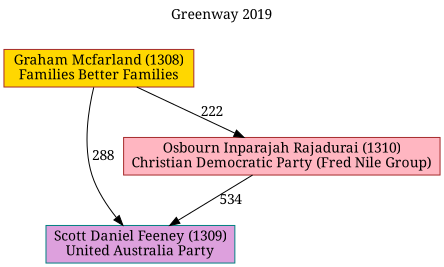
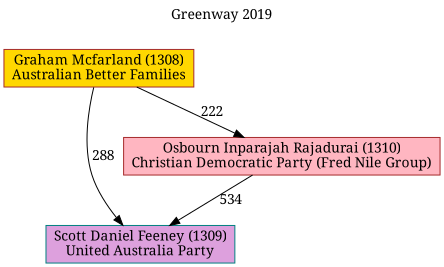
(99, 68) -> (99, 68)
